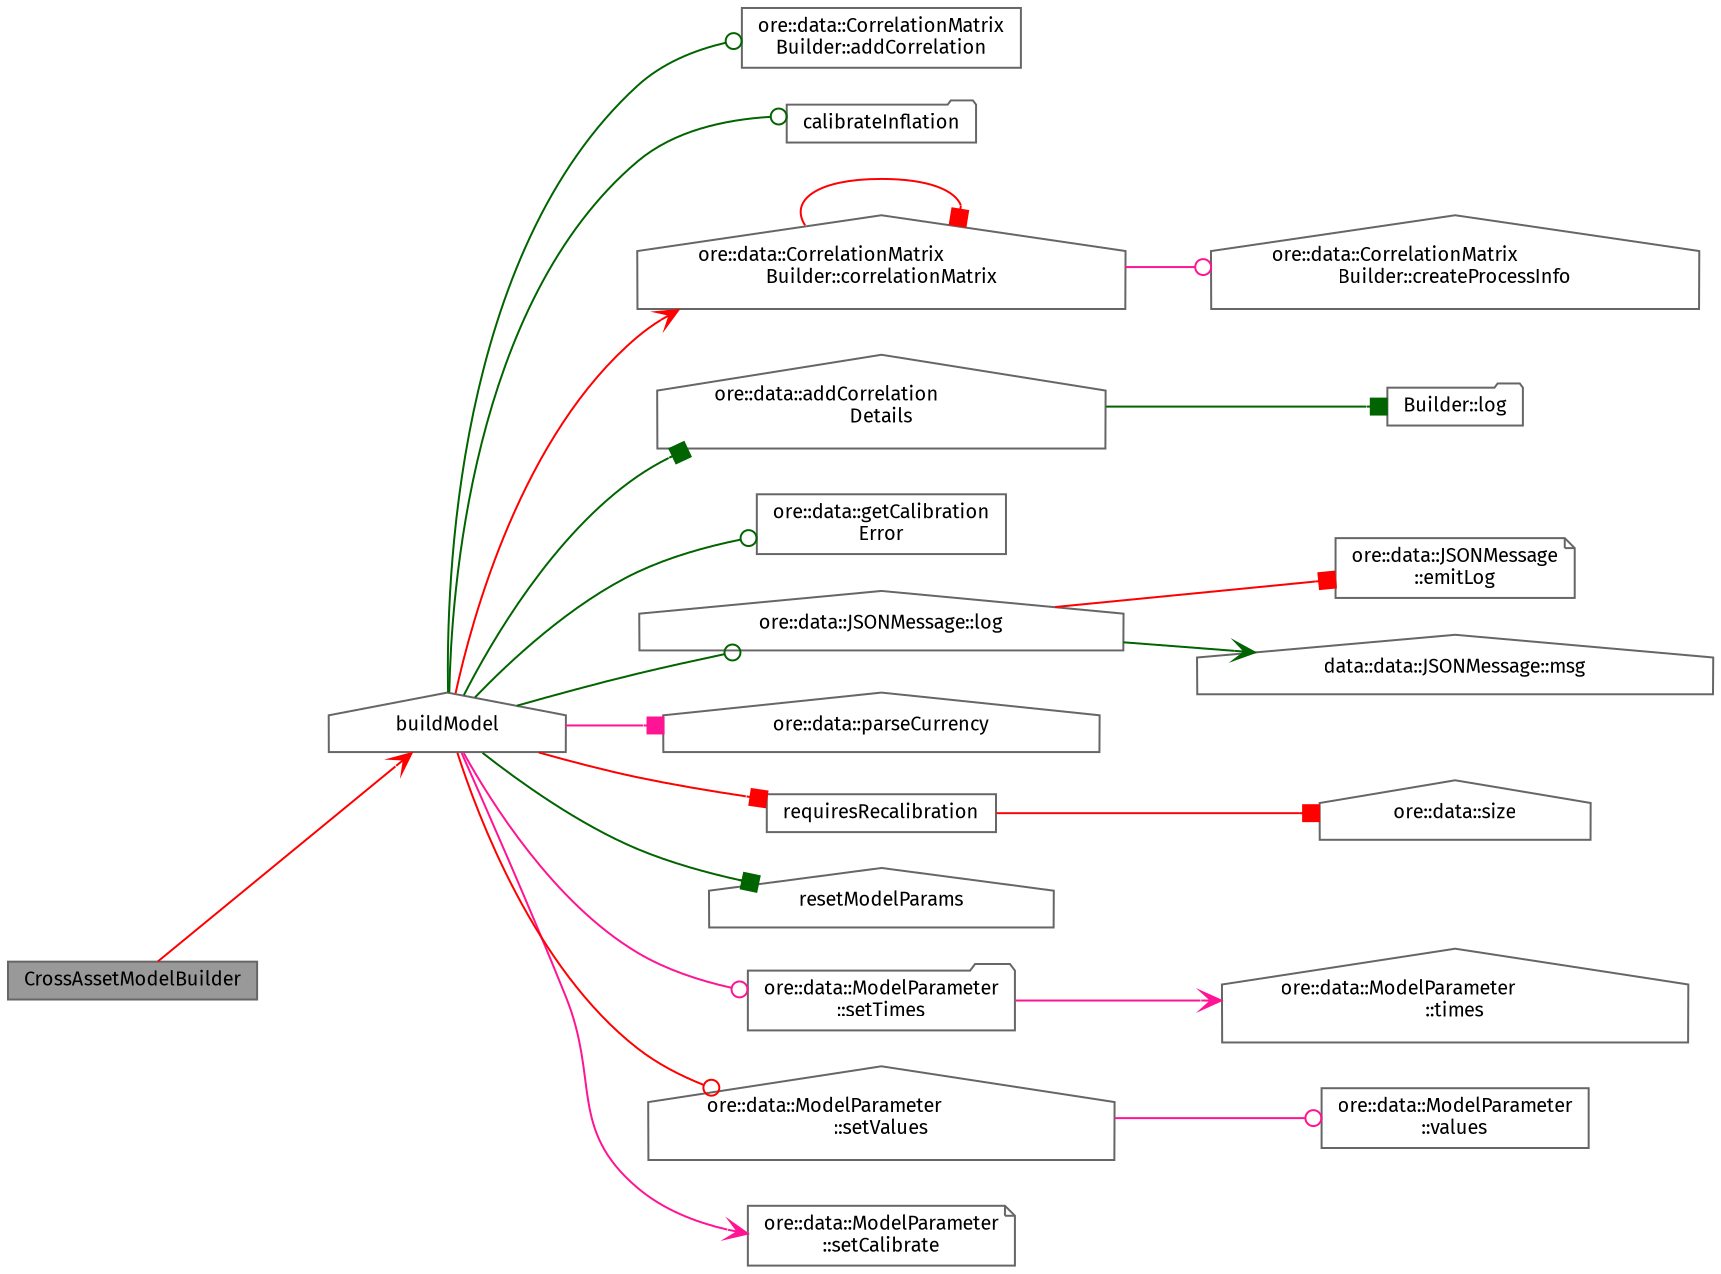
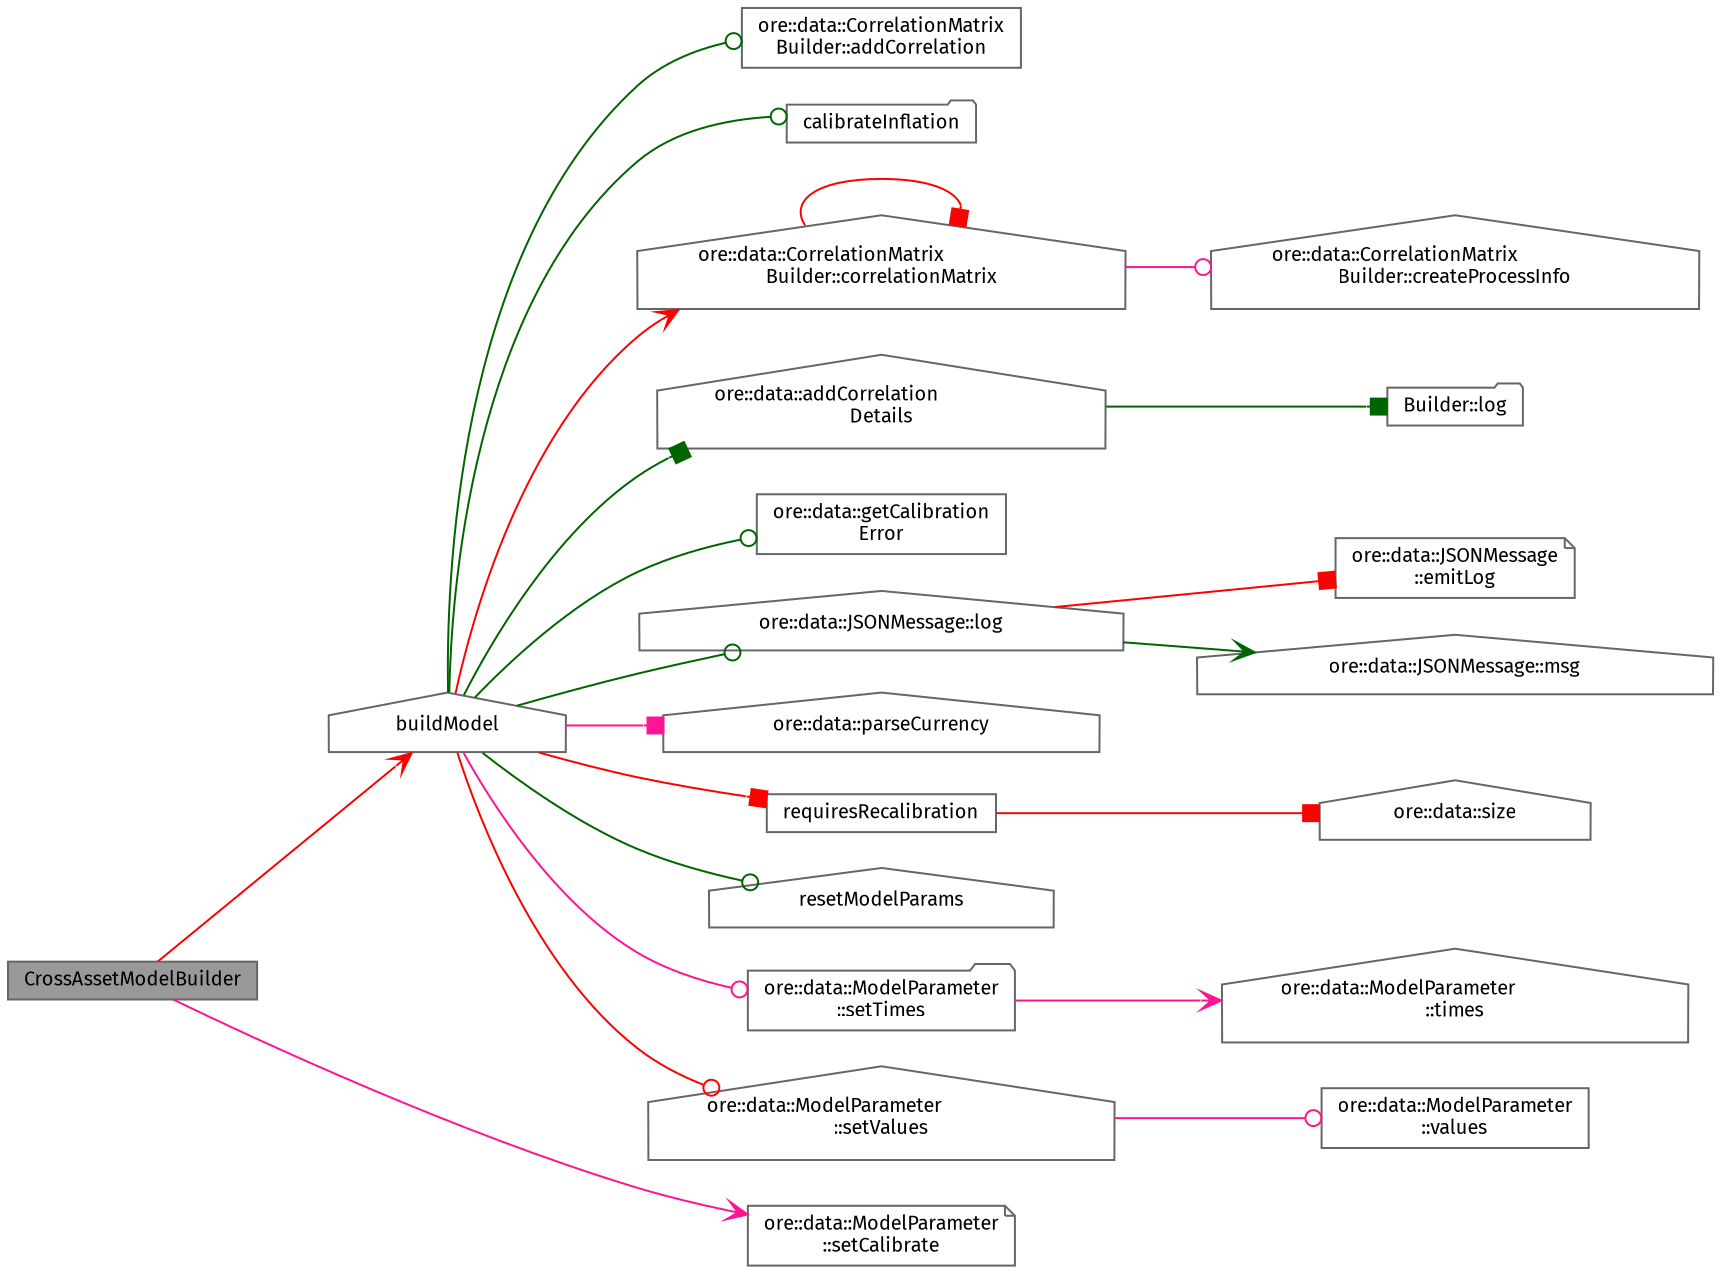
(1455, 668) -> (1455, 668)
(604, 833) -> (604, 833)
(573, 1018) -> (445, 1120)
